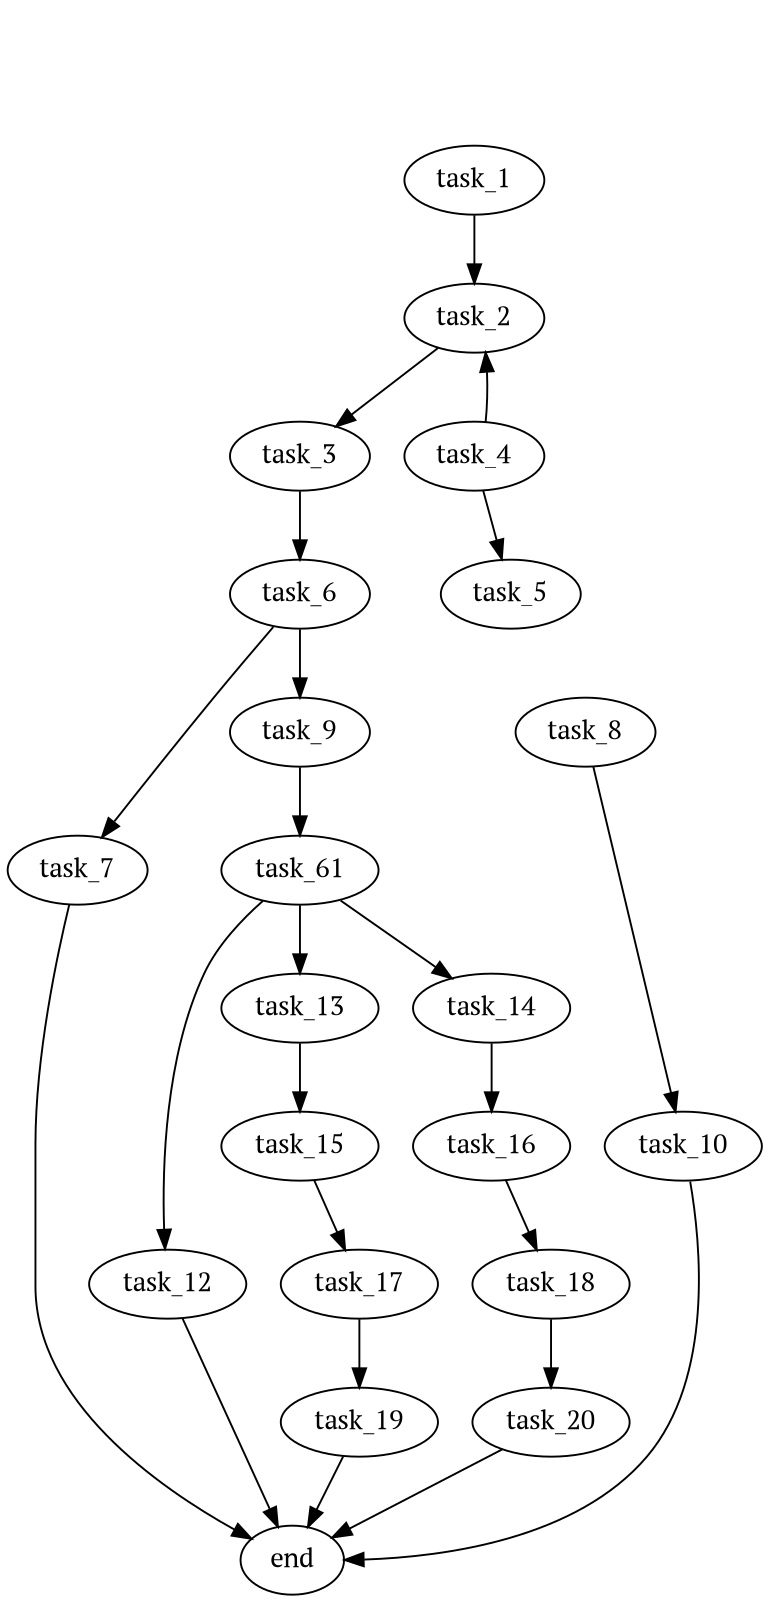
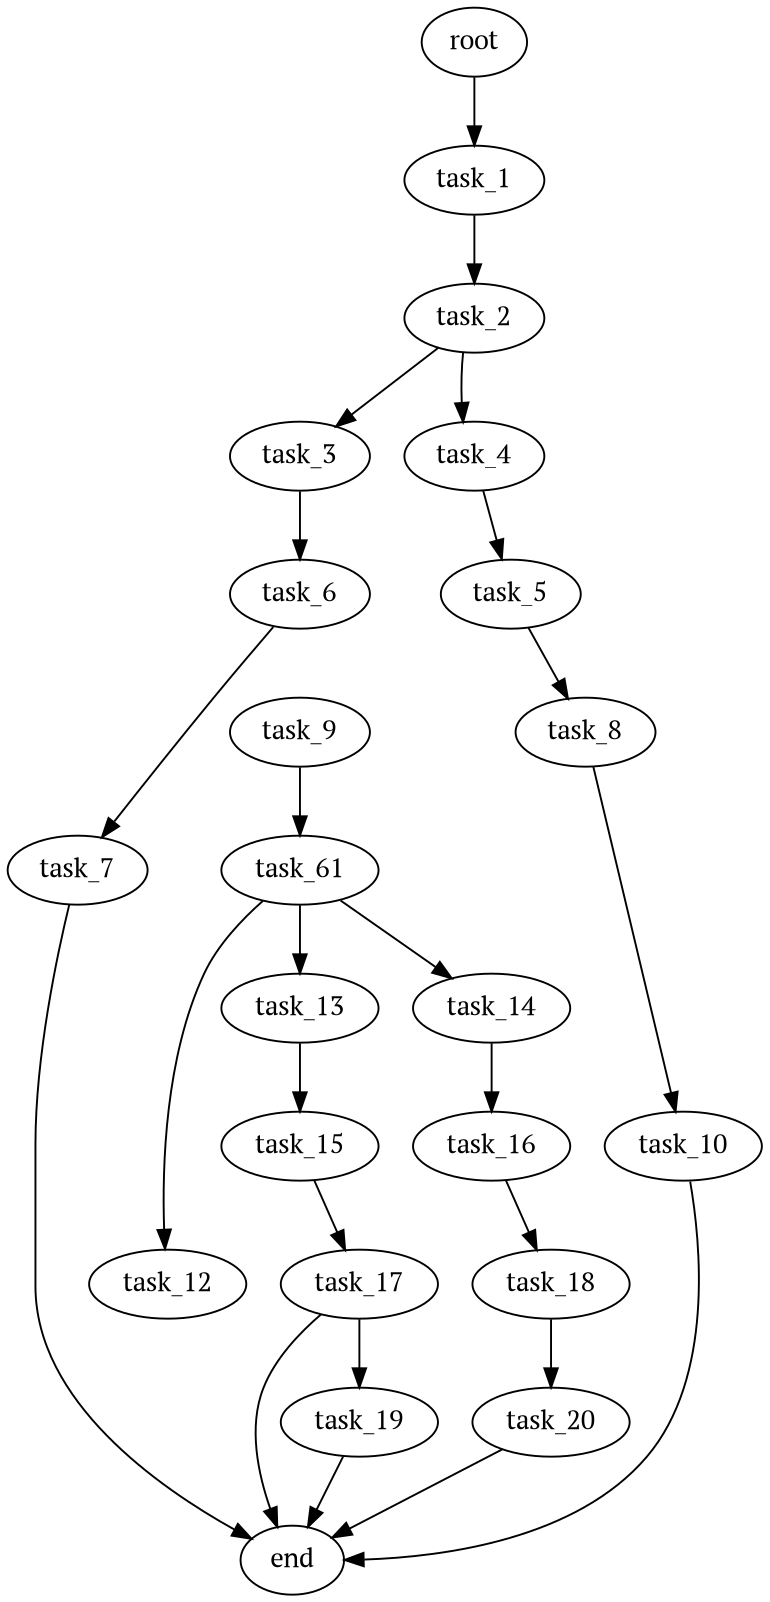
none -> (474, 42)
(487, 397) -> (462, 378)
(300, 654) -> none
none -> (543, 655)
(226, 1414) -> (259, 1402)
